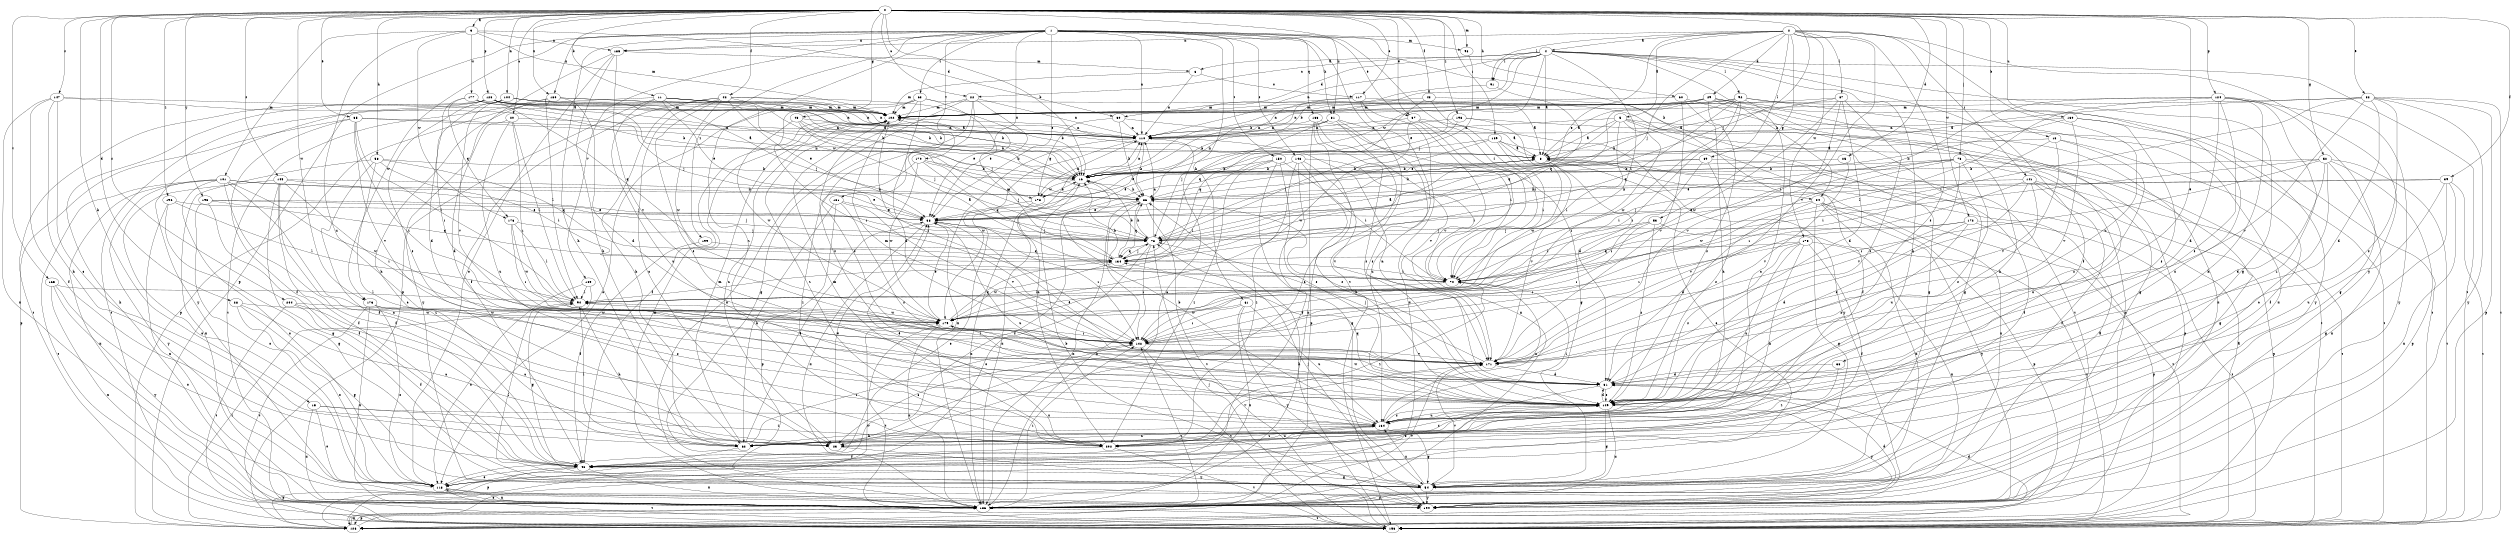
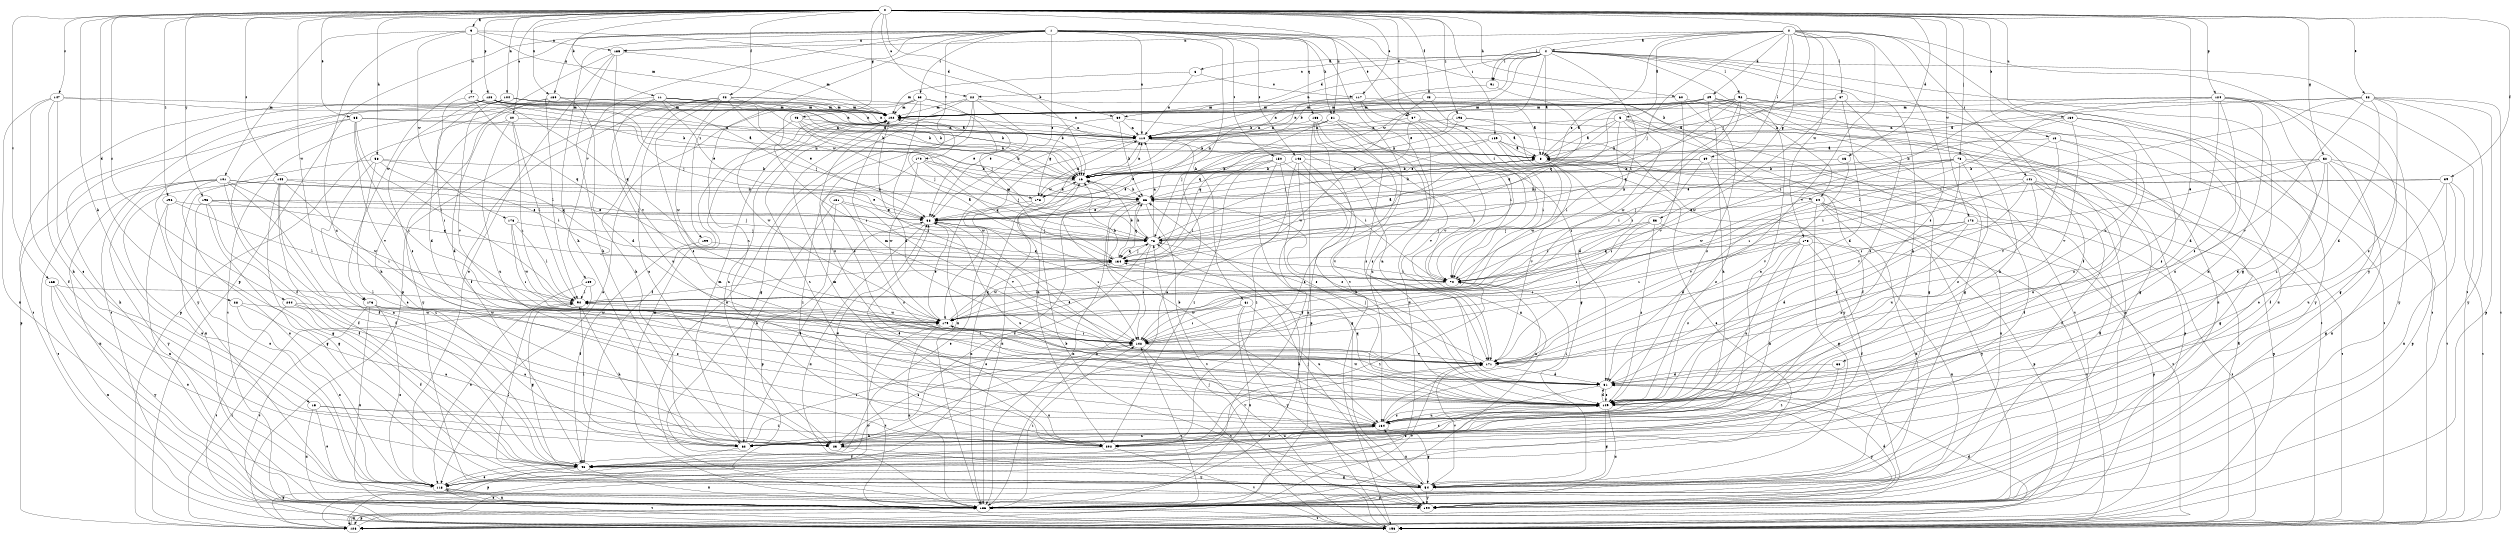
(1467, 51) -> none
(905, 58) -> (757, 70)
(575, 108) -> (575, 108)
(970, 154) -> none
(466, 161) -> (684, 244)
(1141, 165) -> (1322, 147)
(1678, 235) -> none
(797, 483) -> (452, 467)
